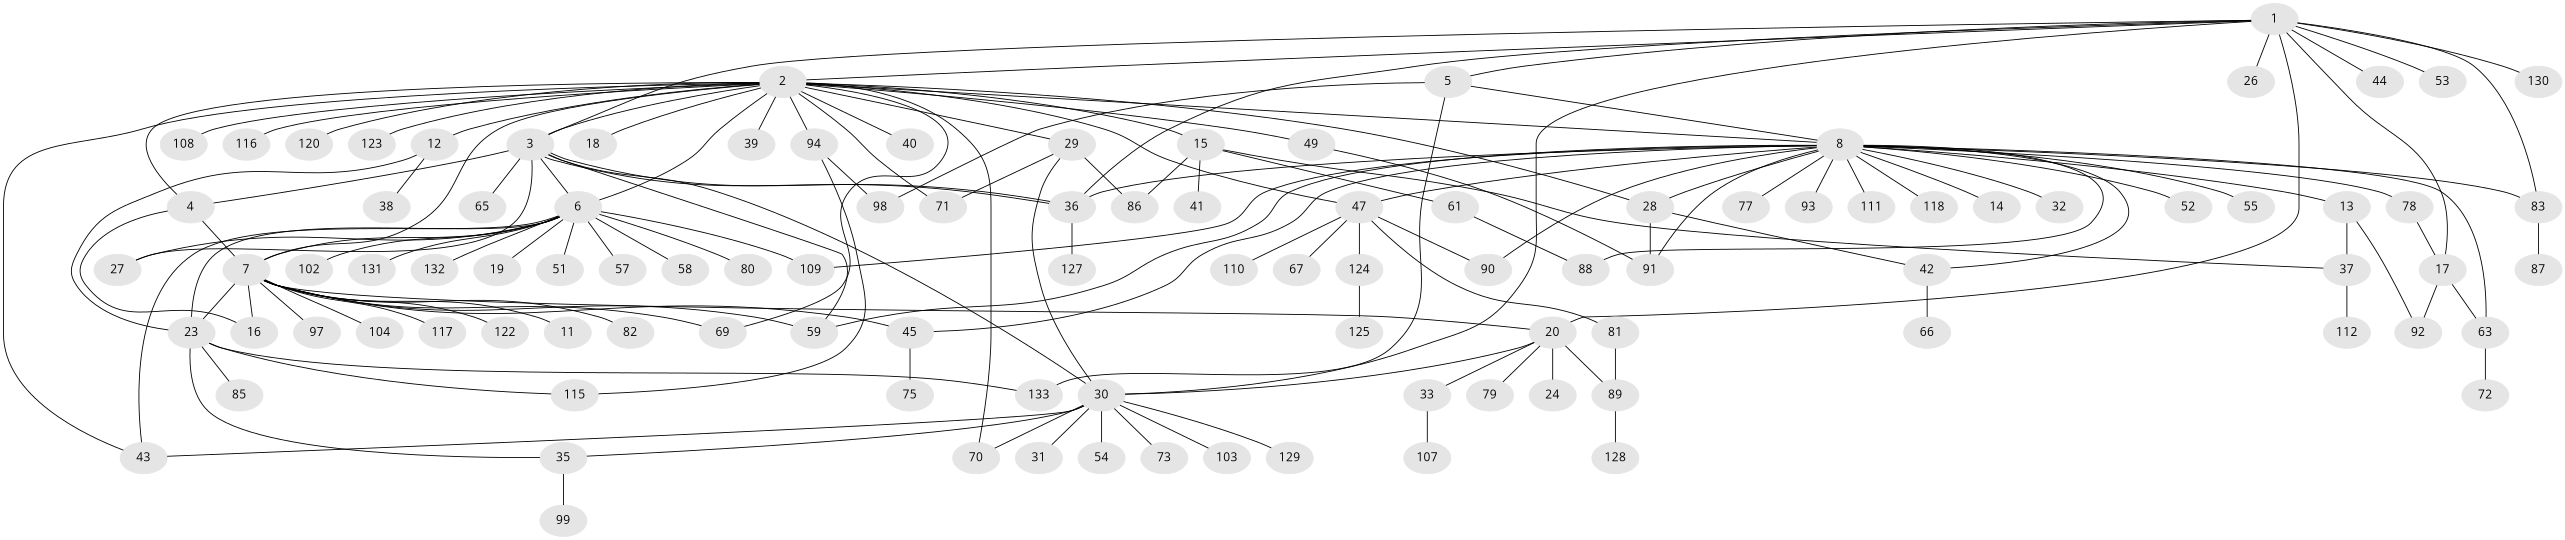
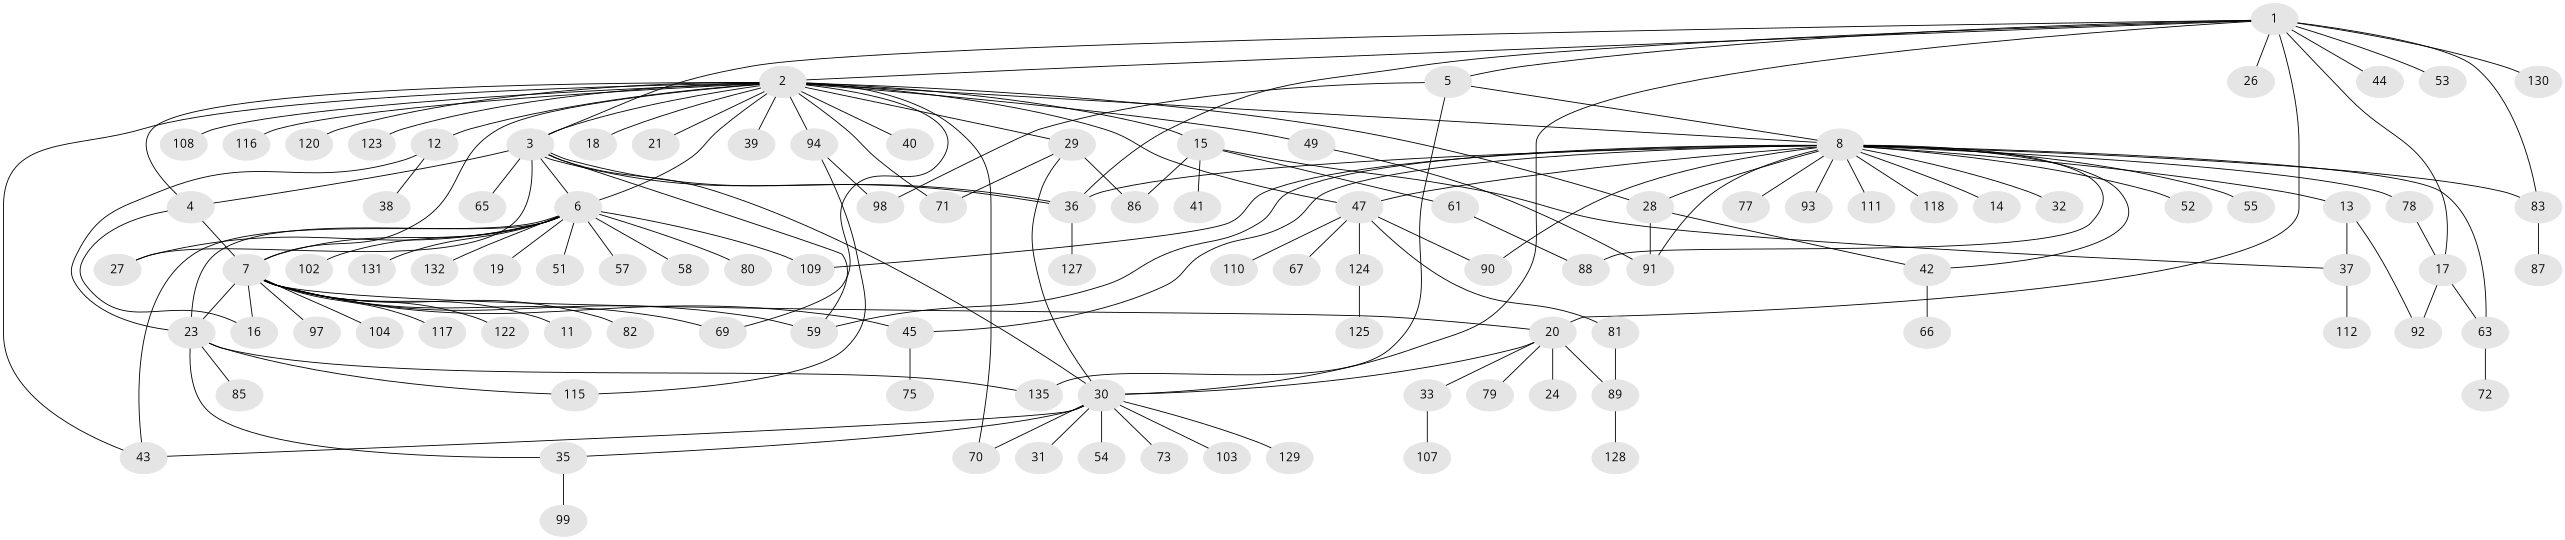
none -> (656, 145)
(1039, 395) -> (1039, 395)
